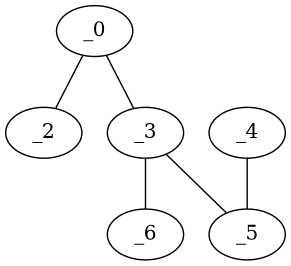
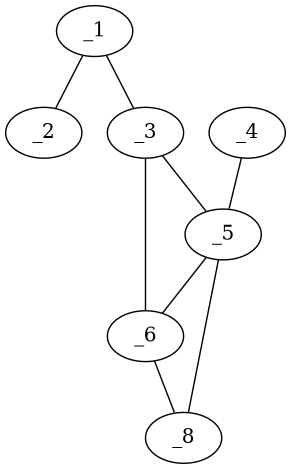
(95, 31) -> (95, 31)
none -> (184, 285)
none -> (184, 438)
